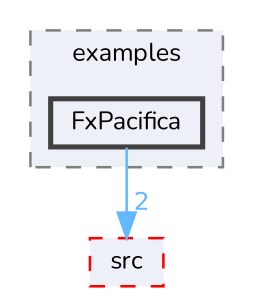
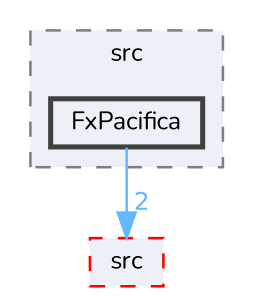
(127, 54) -> (127, 54)
